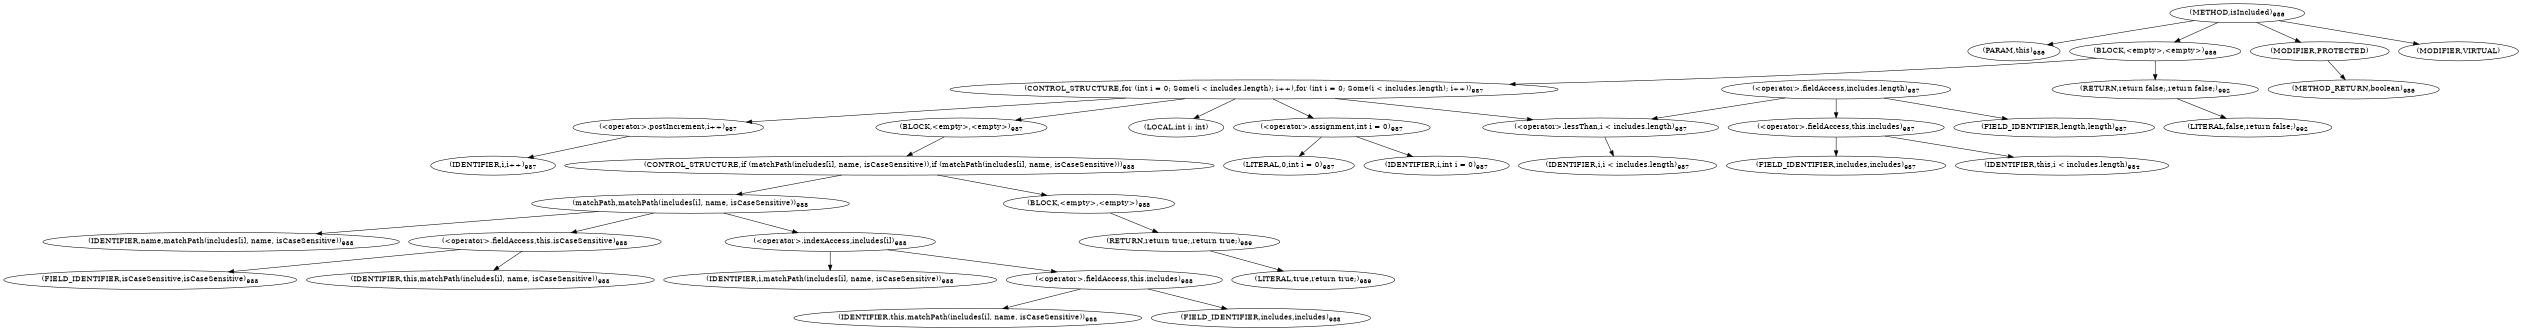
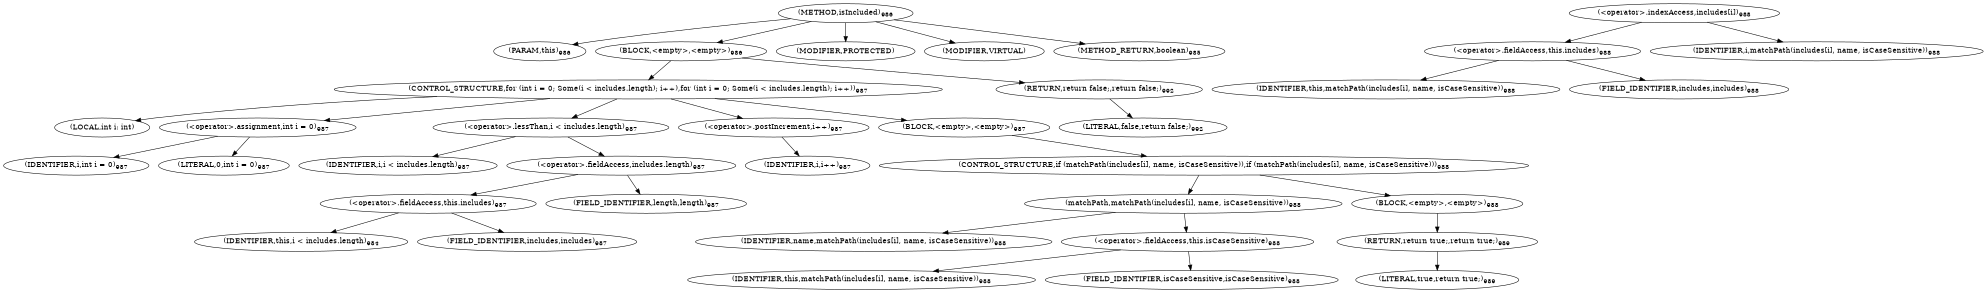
(2335, 68) -> (987, 32)
(2409, 89) -> (1195, 51)
(1721, 108) -> (584, 145)
(758, 222) -> none
